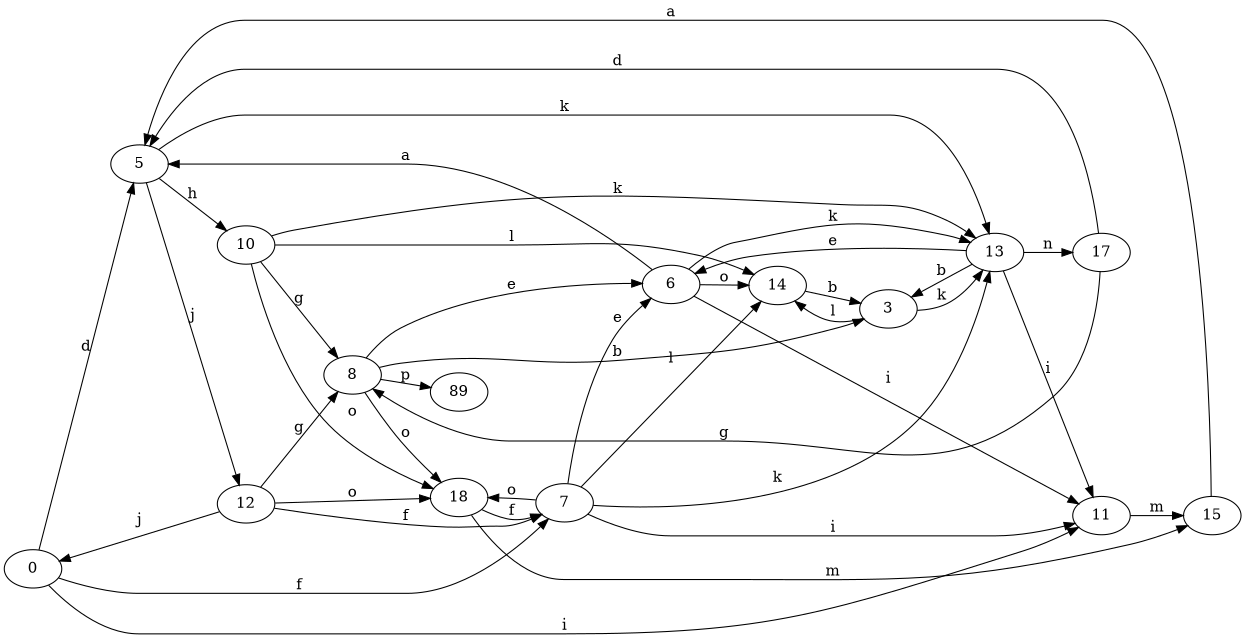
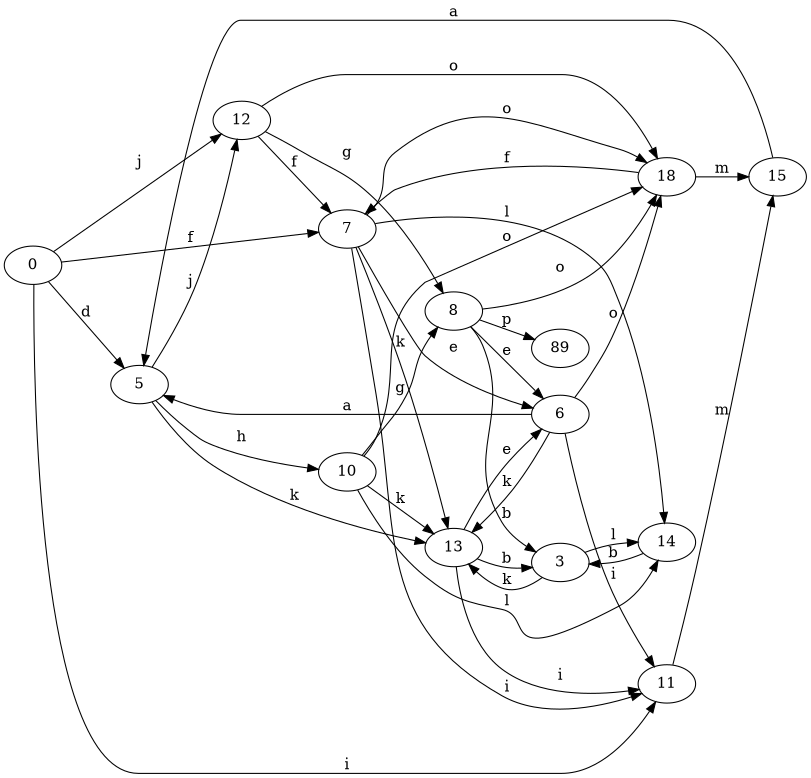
(1101, 252) -> none
(719, 285) -> (627, 301)
(145, 535) -> (133, 196)
